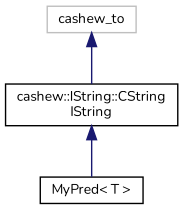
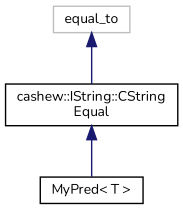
(92, 19) -> (92, 19)
(92, 105) -> (92, 105)
